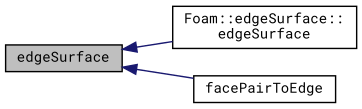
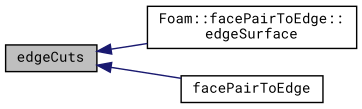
(265, 27) -> (252, 27)
(64, 58) -> (51, 58)
